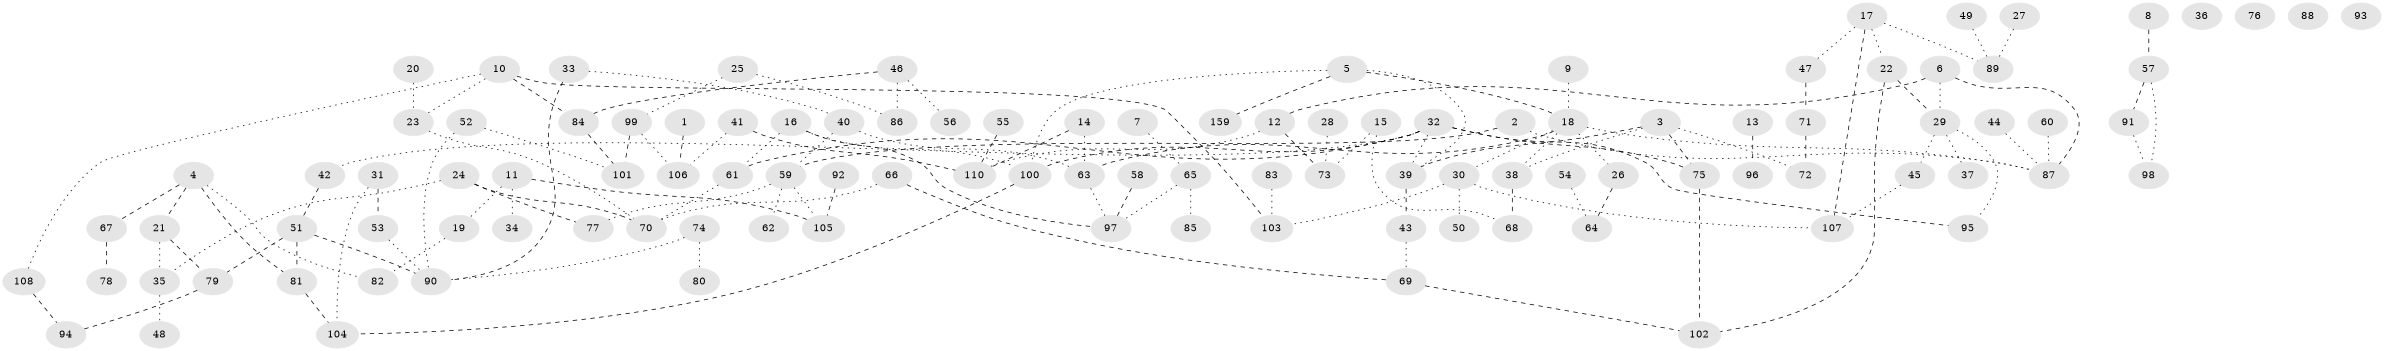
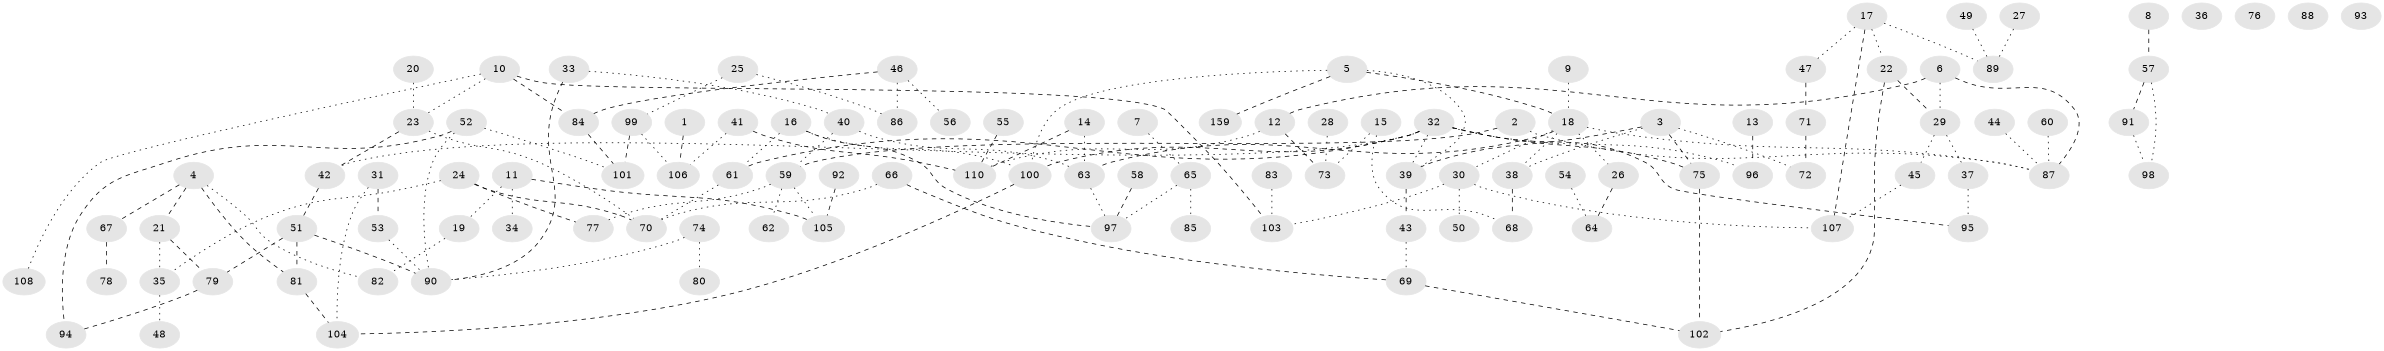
none -> (1617, 145)
none -> (362, 153)
(1997, 169) -> (1968, 202)
(45, 308) -> (203, 153)
